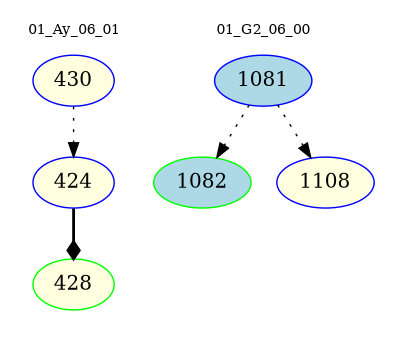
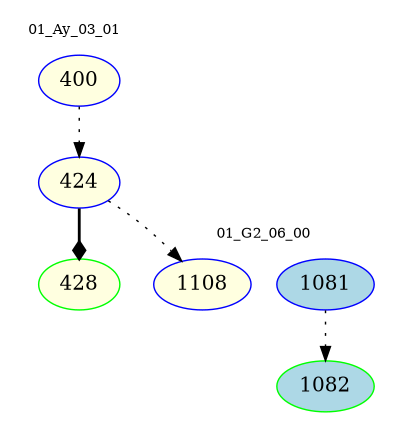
(74, 30) -> (74, 30)
(74, 81) -> (79, 81)
(290, 125) -> (152, 233)
